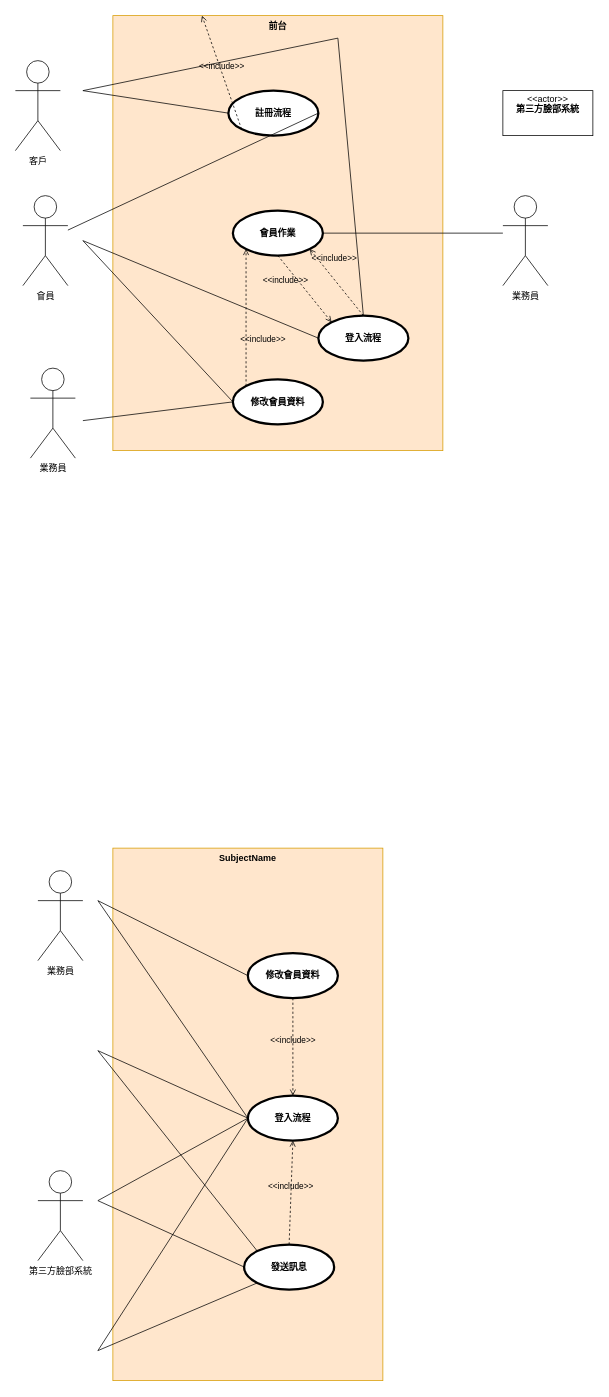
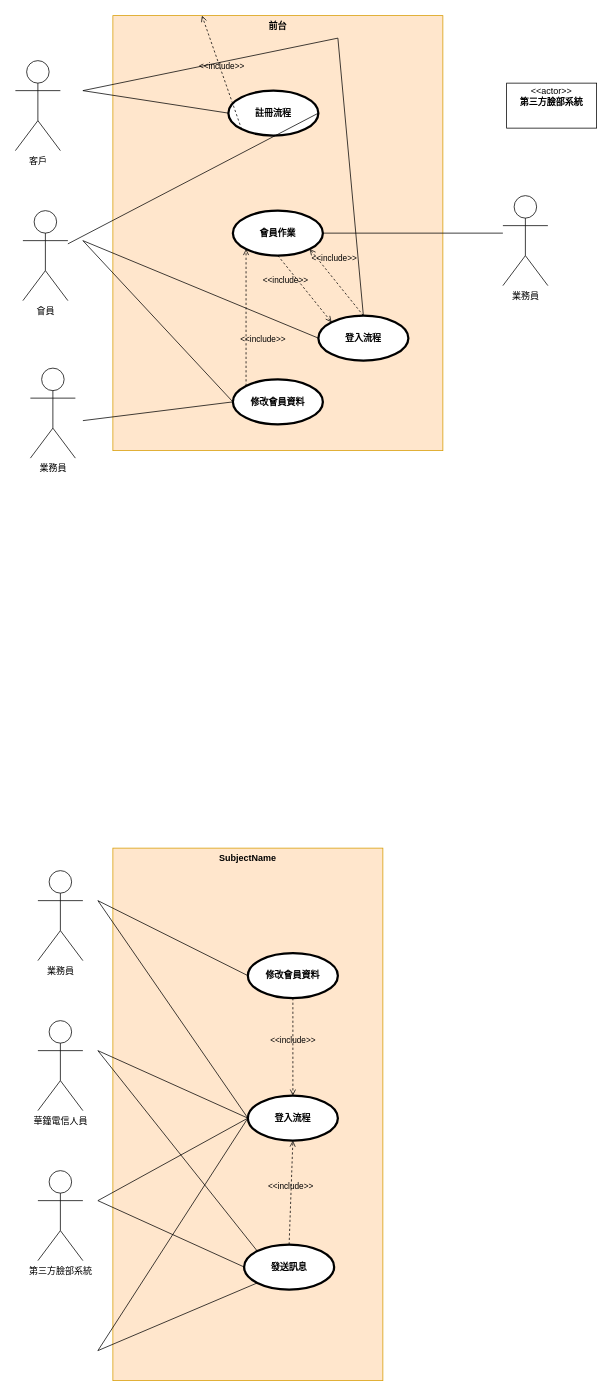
(548, 113) -> (552, 105)
(45, 240) -> (45, 255)
none -> (60, 1065)
